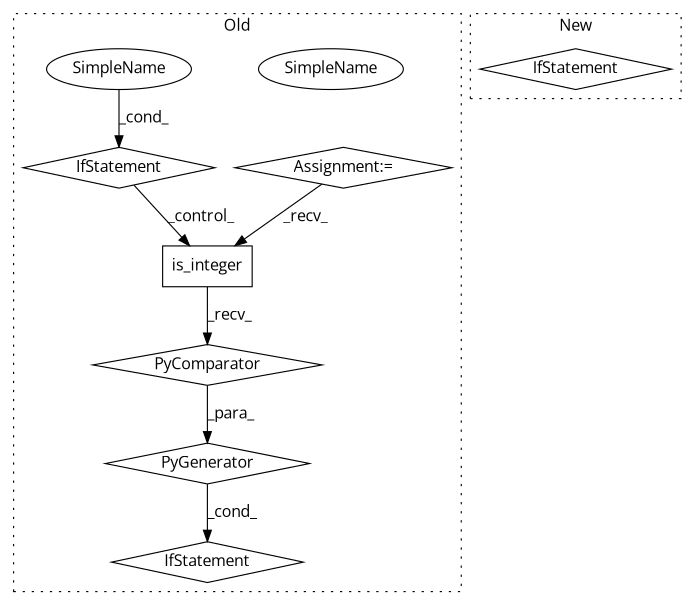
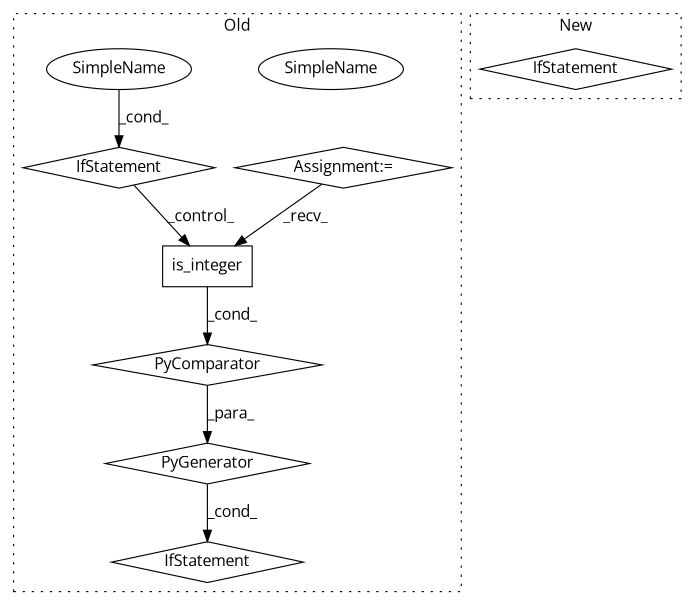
(230, 316) -> (232, 316)
